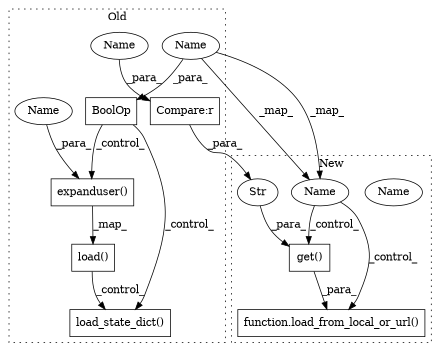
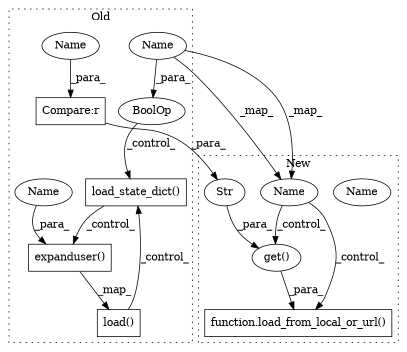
(111, 111) -> (152, 111)
(94, 147) -> (87, 219)
(310, 258) -> (277, 258)
